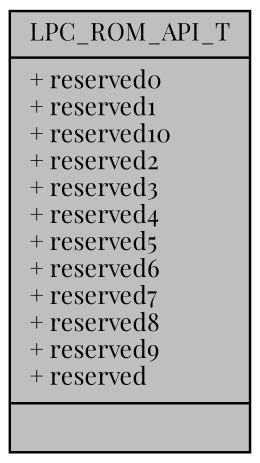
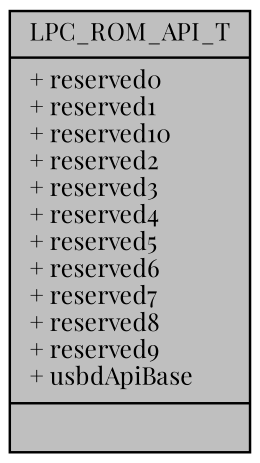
(89, 378) -> (112, 378)
